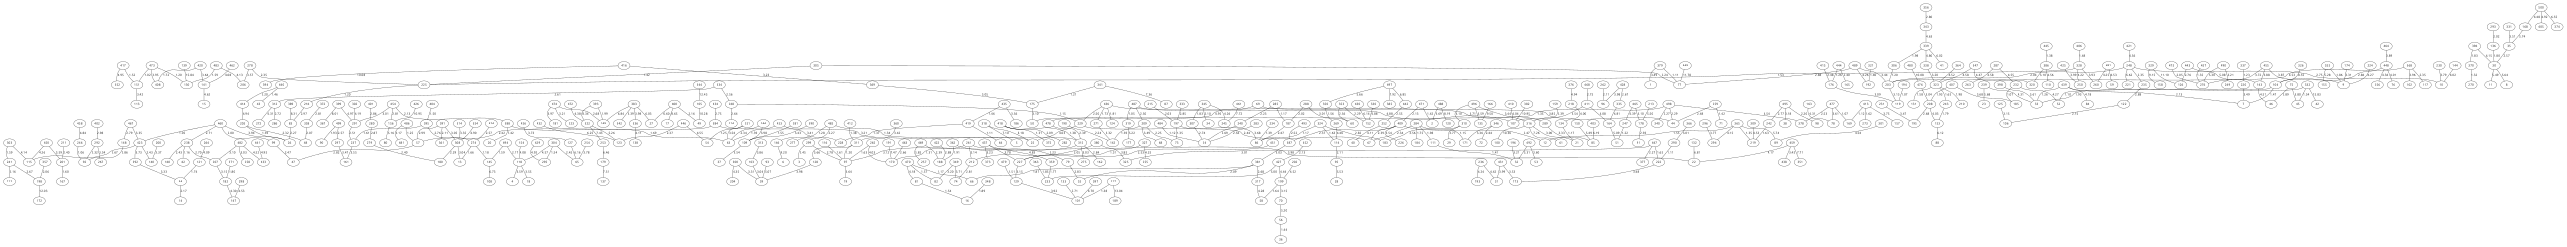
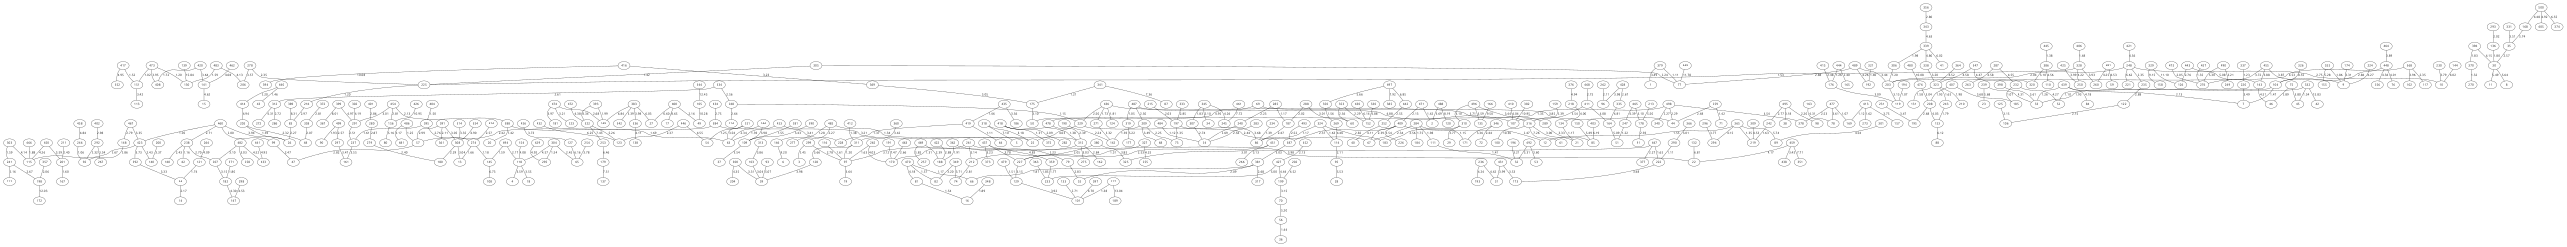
none -> (29, 143)
none -> (1242, 162)
(1261, 201) -> none
